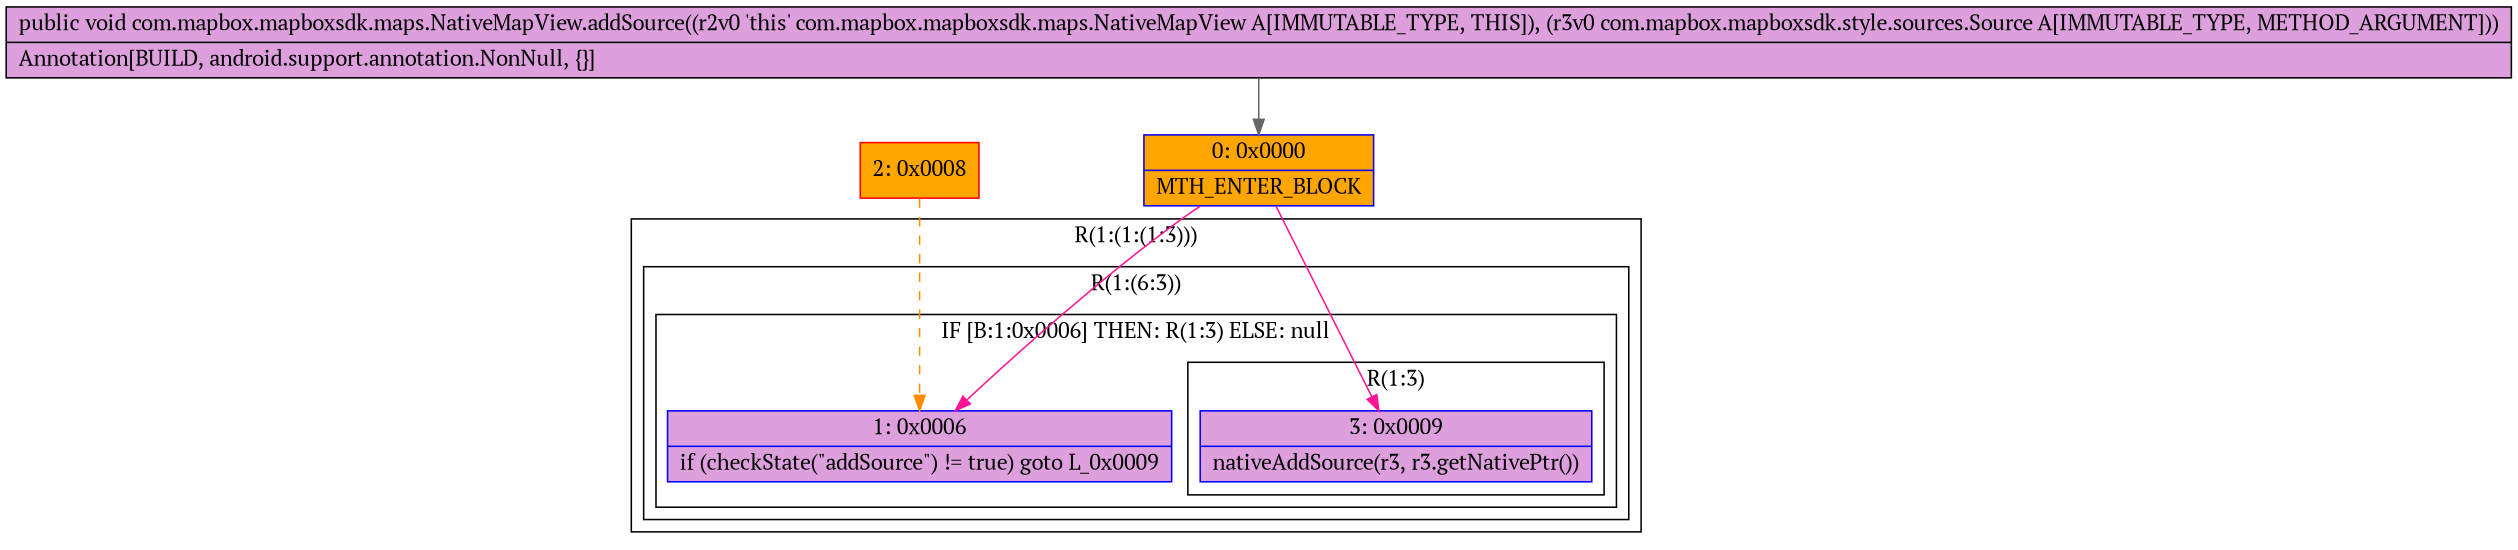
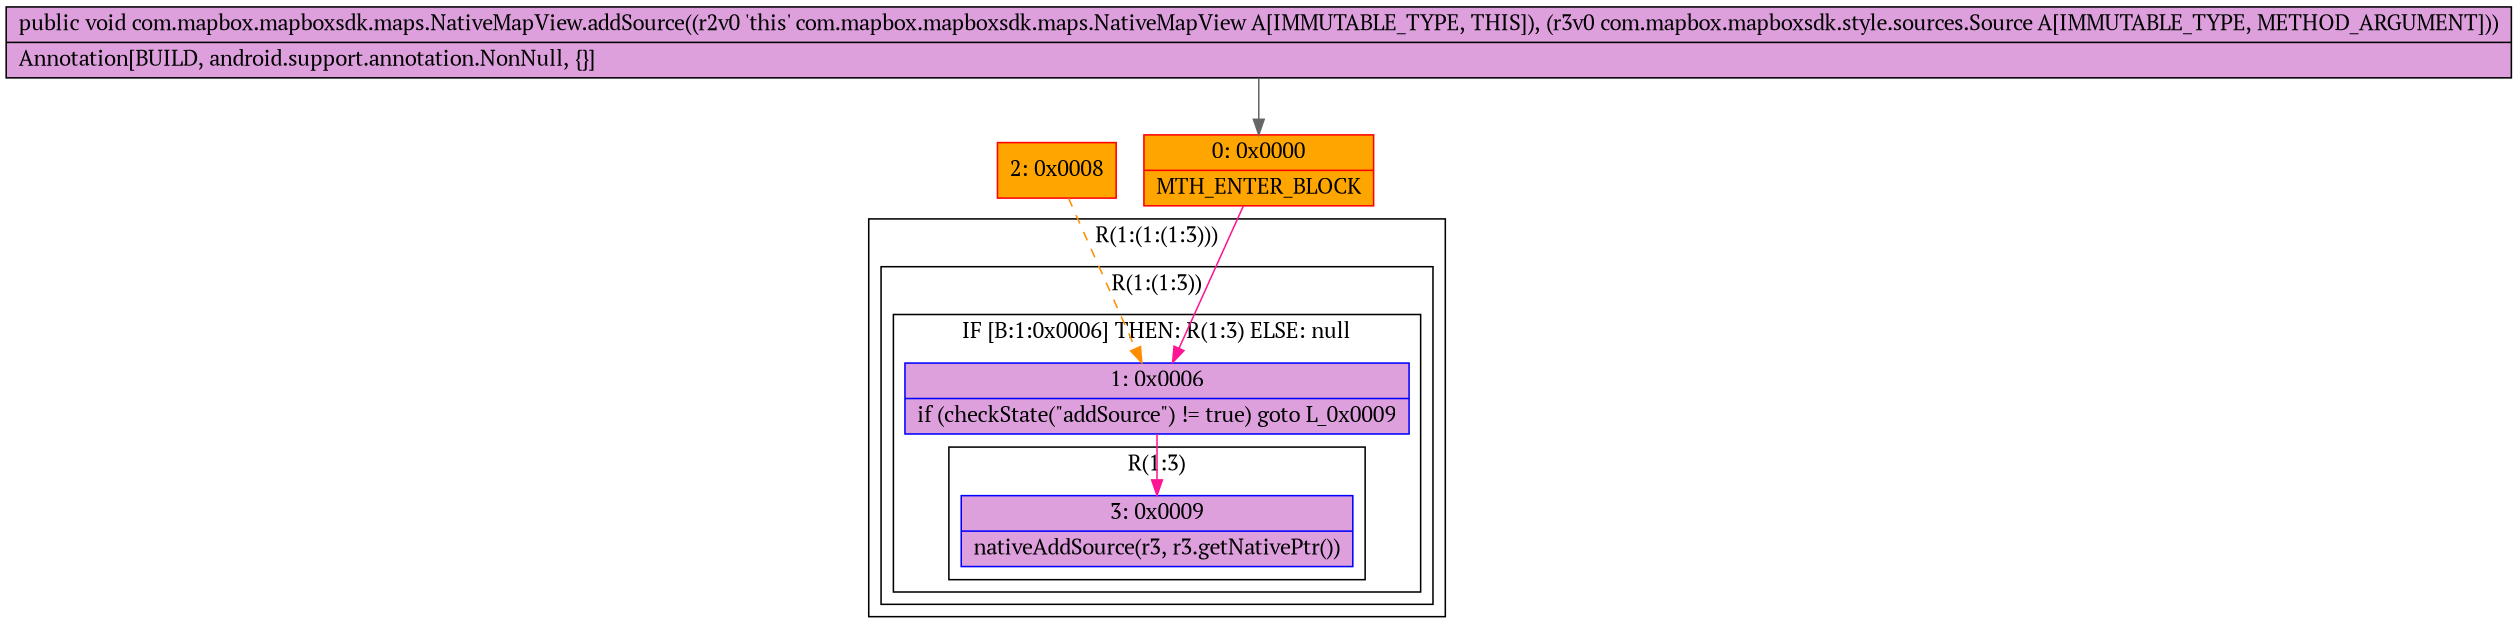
(1259, 170) -> (1259, 170)
(1136, 284) -> (1157, 284)
(1324, 301) -> (1157, 457)
